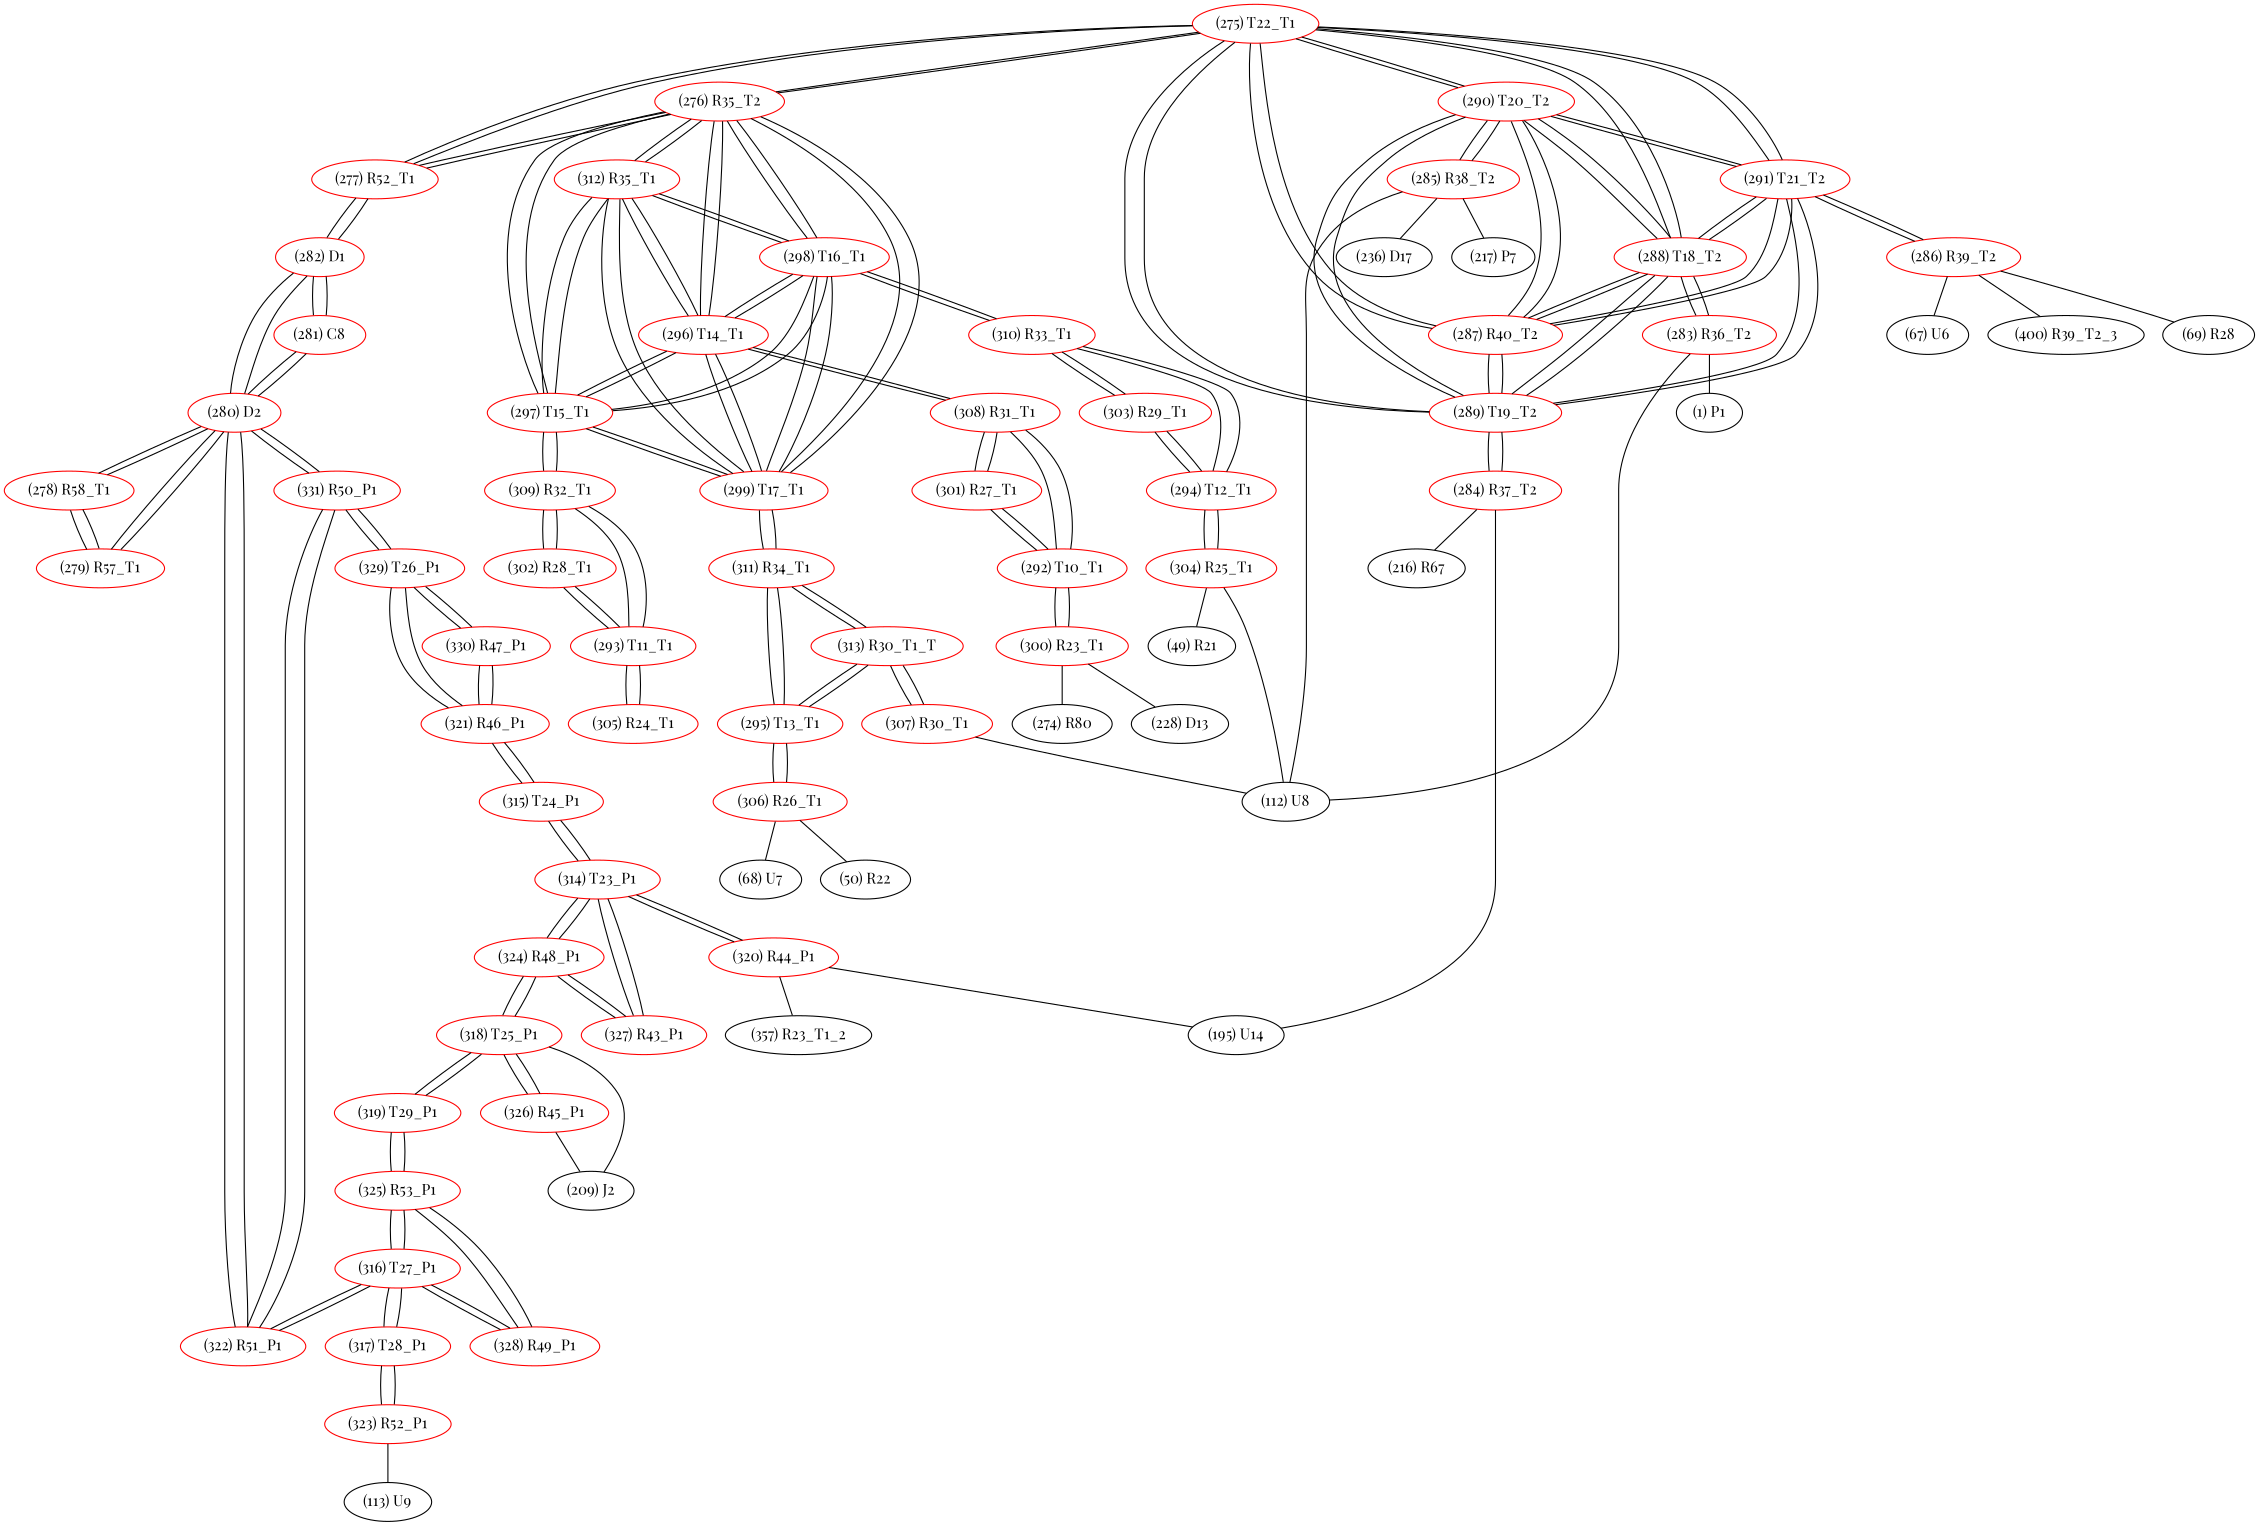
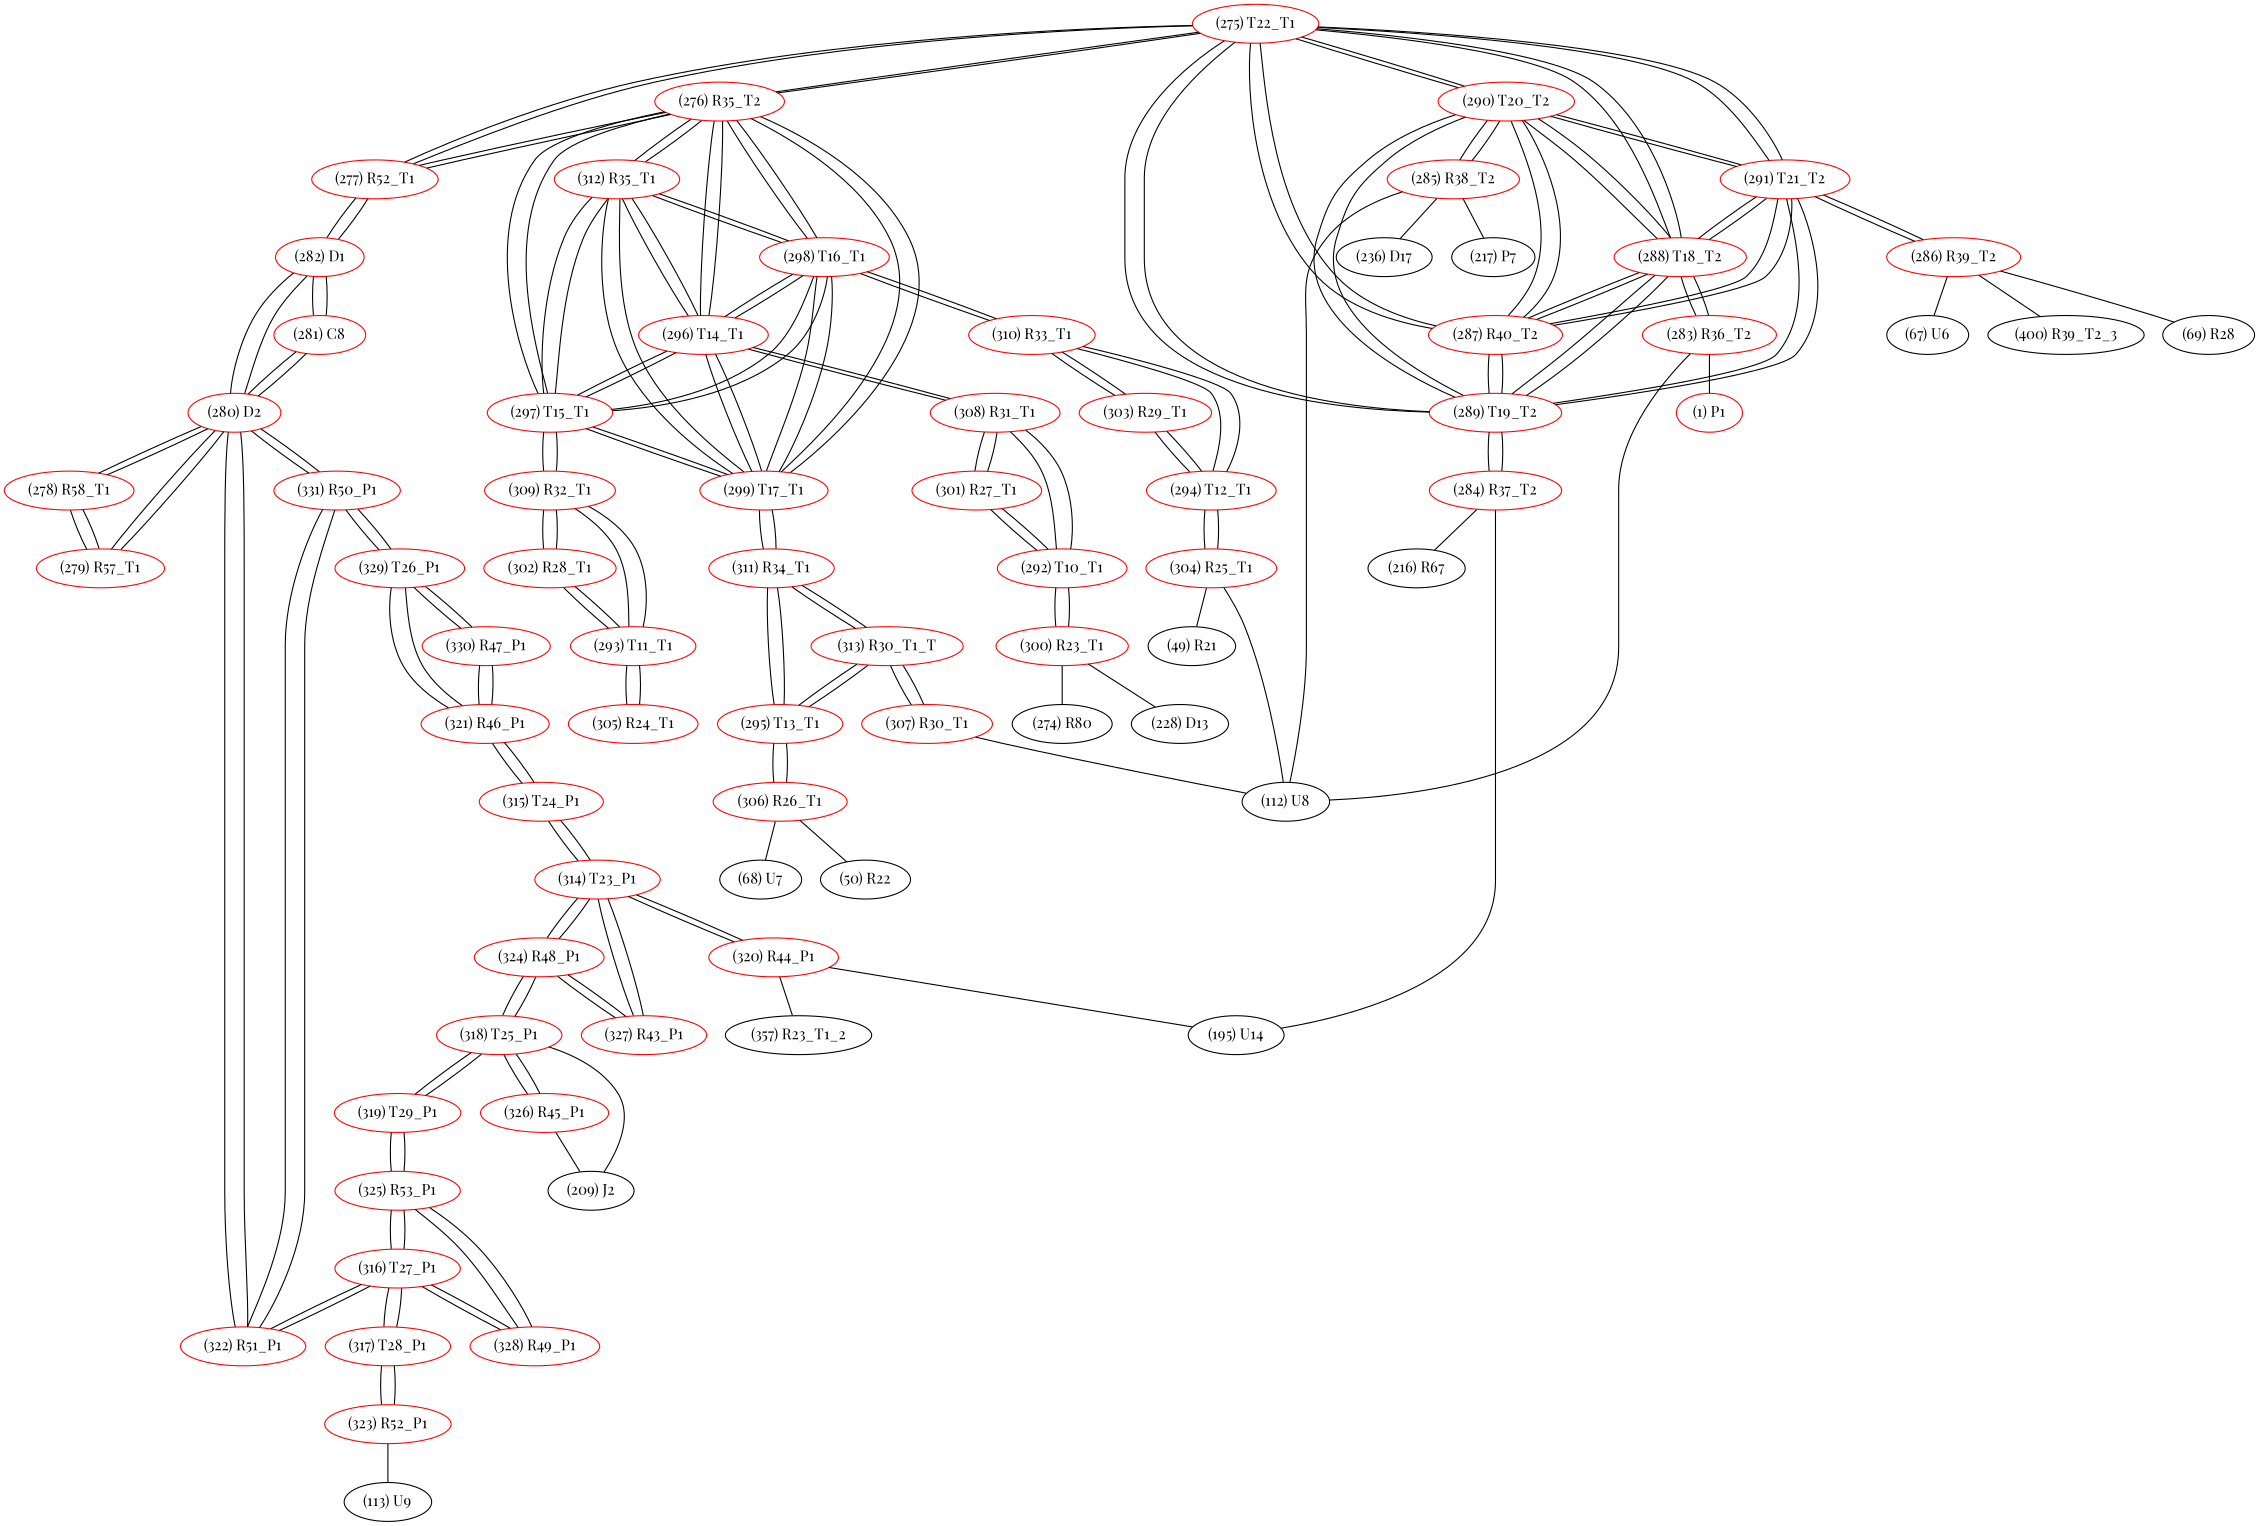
(1709, 413) -> (1709, 413)
